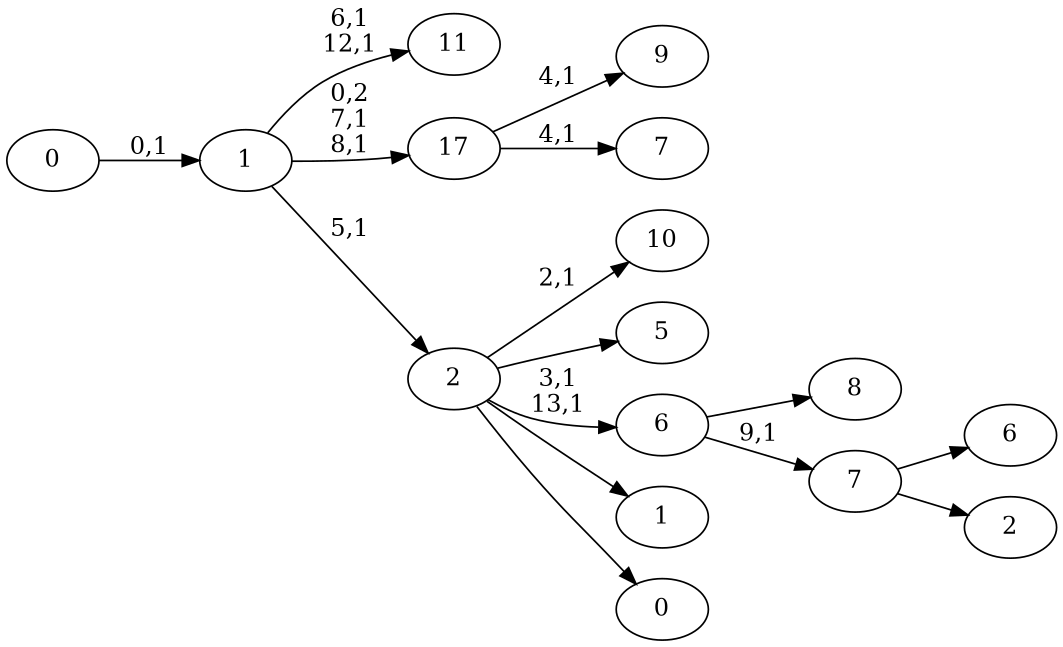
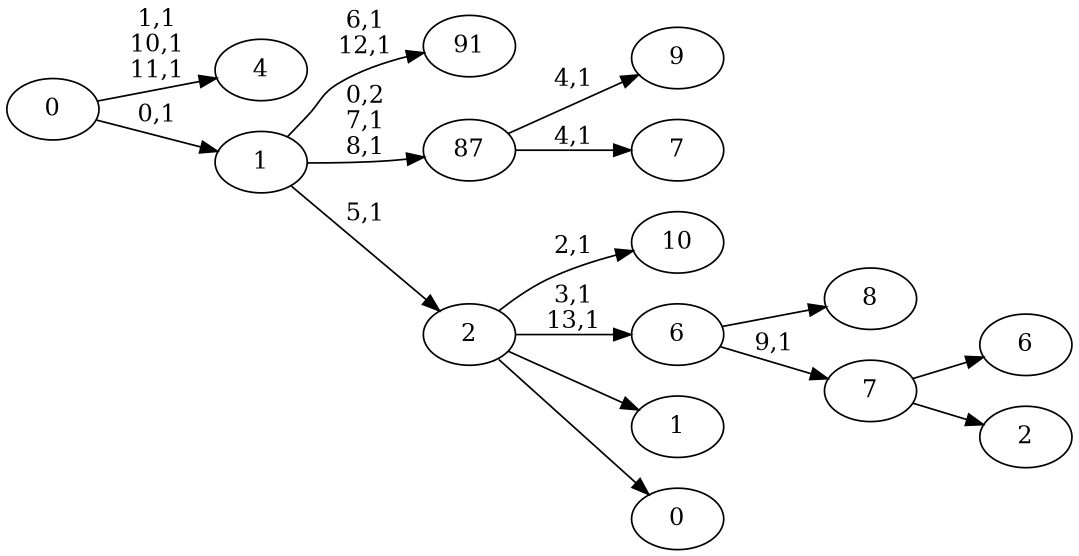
(454, 44) -> (469, 46)
none -> (261, 70)
(454, 149) -> (469, 150)
(662, 333) -> none
